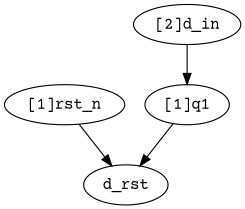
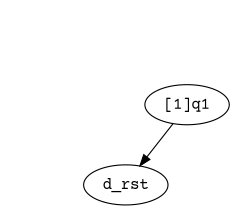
(187, 25) -> none
(65, 105) -> none
